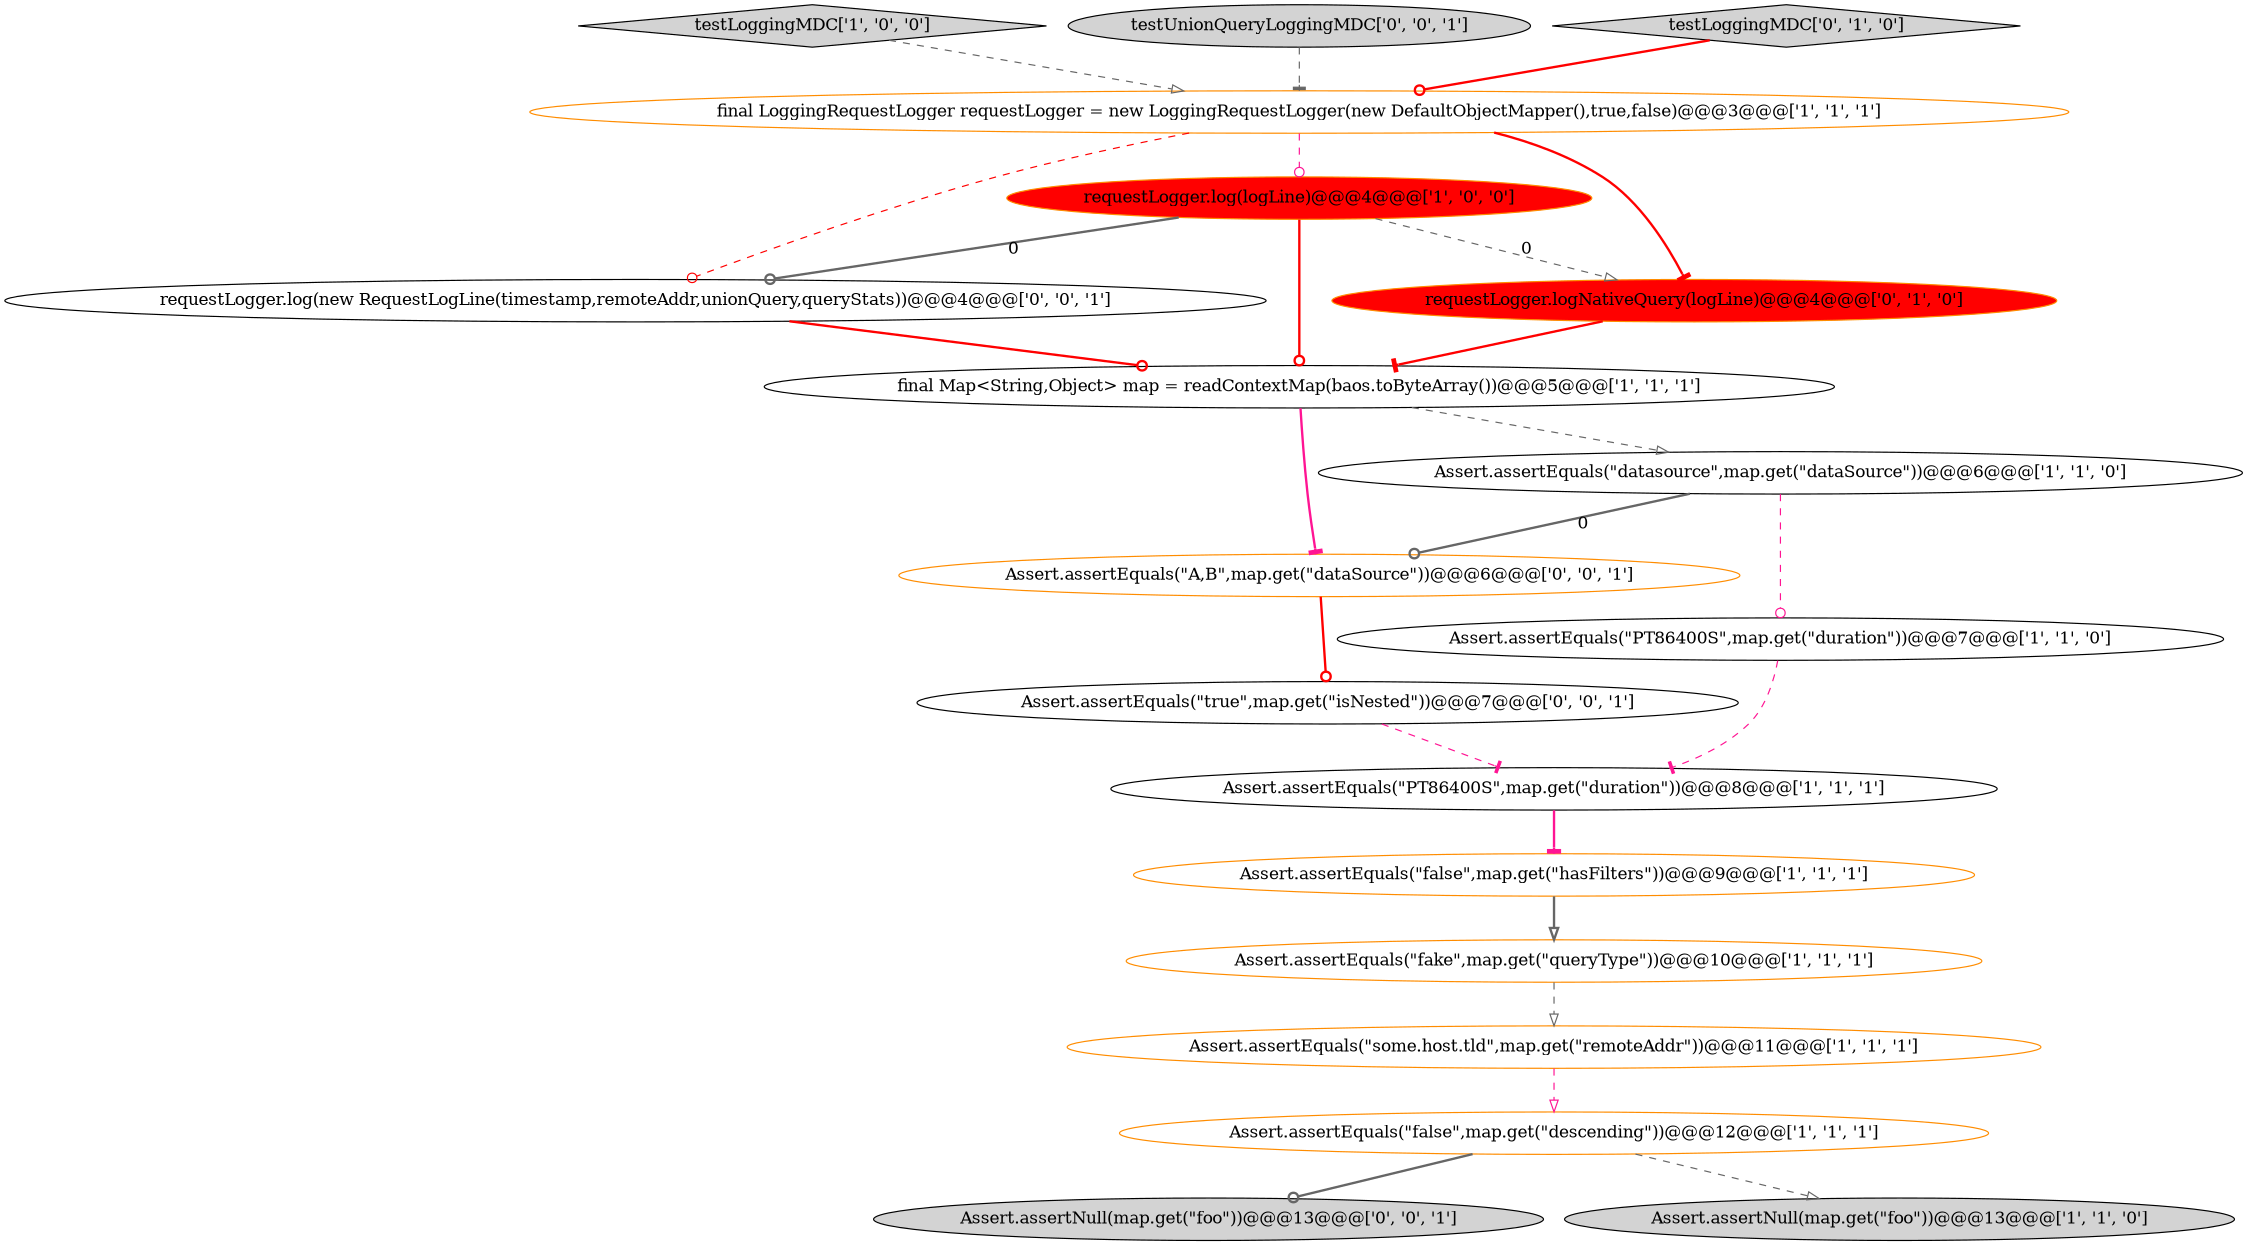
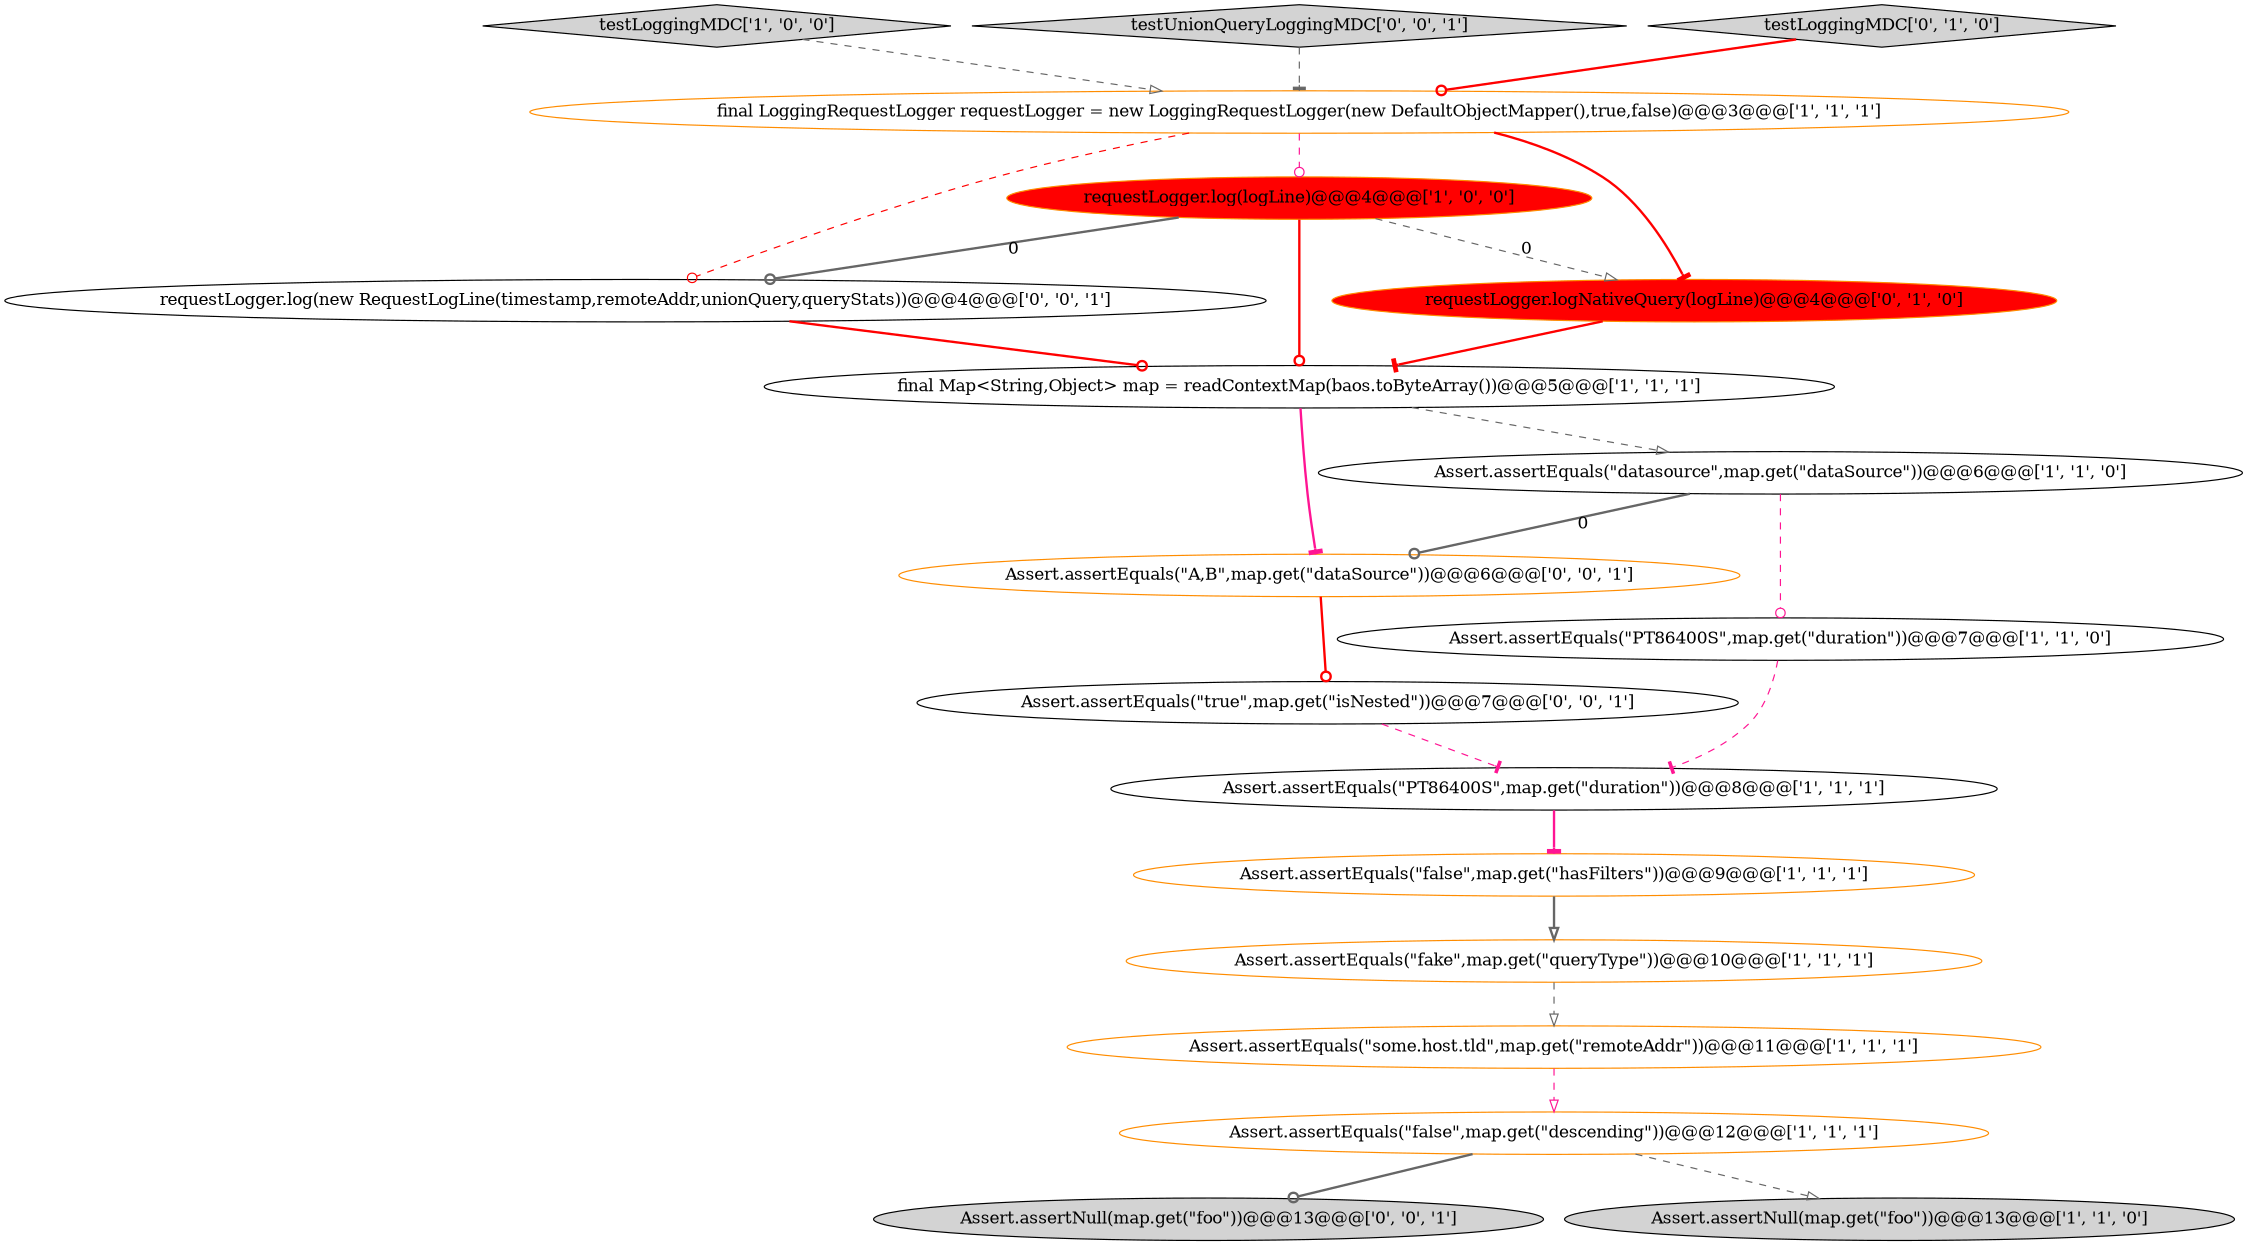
(1299, 26) -> (1299, 26)
